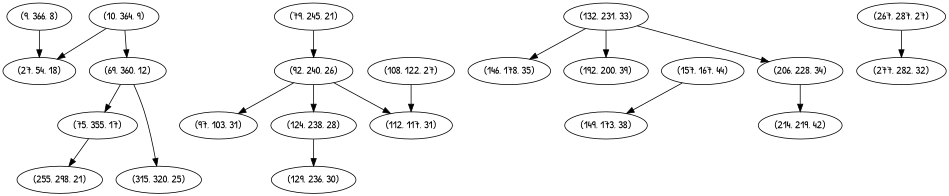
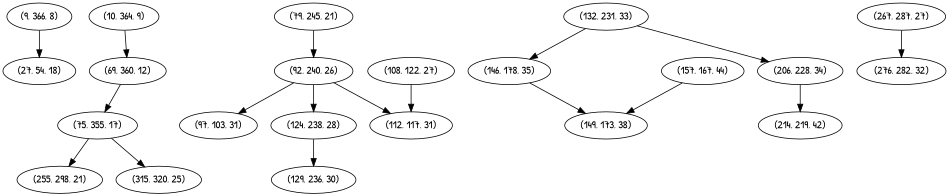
(85, 42) -> none
(606, 71) -> none
(901, 71) -> (901, 71)
none -> (554, 96)
(147, 121) -> (125, 150)
